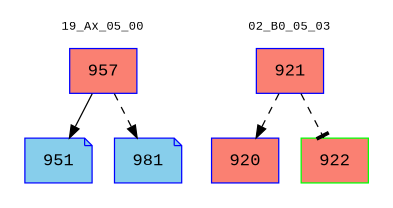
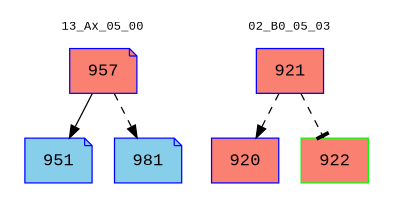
(103, 27) -> (103, 27)
(103, 71) -> (103, 71)
